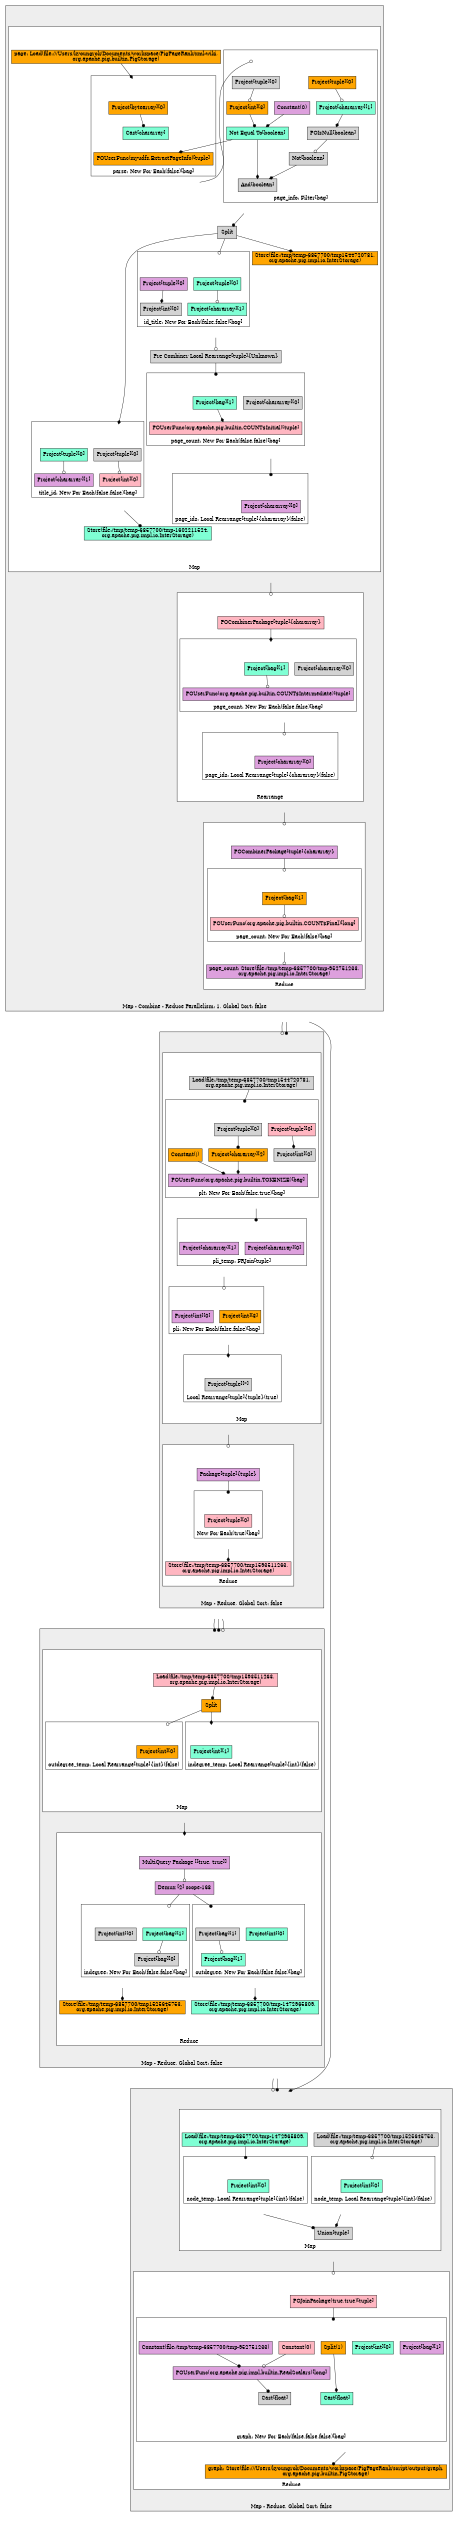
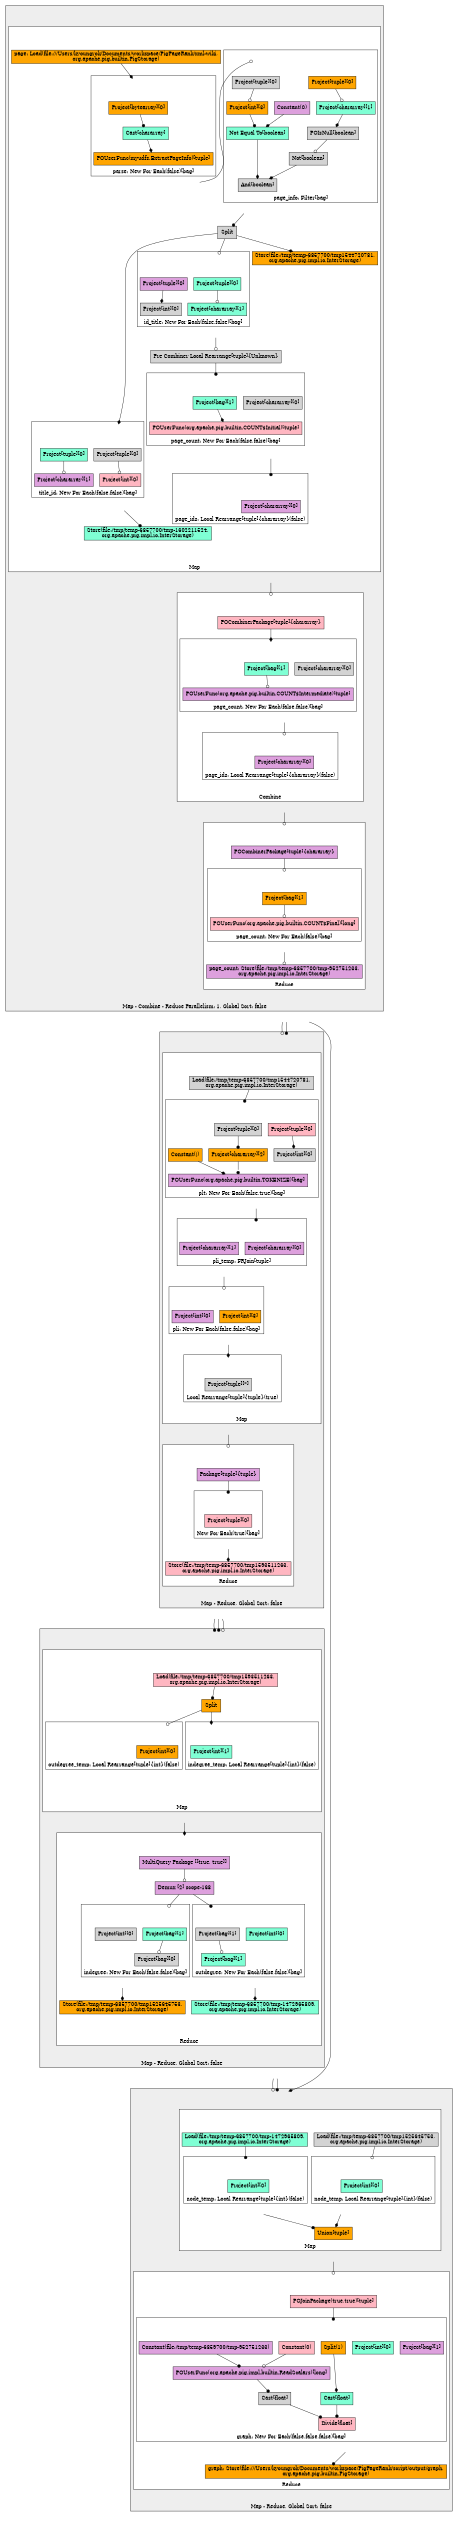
(208, 146) -> (149, 144)
(270, 797) -> (270, 797)
(238, 1166) -> (238, 1166)
(333, 2233) -> (333, 2233)
(206, 2348) -> (206, 2348)
none -> (337, 2424)
